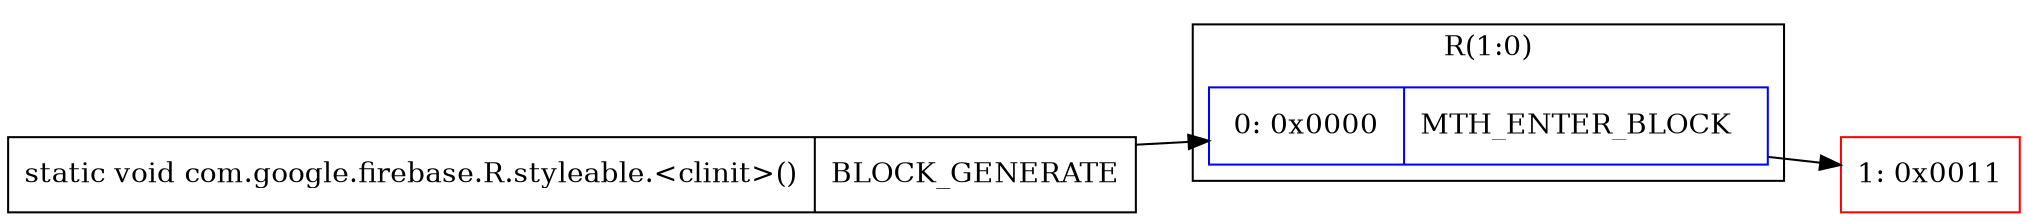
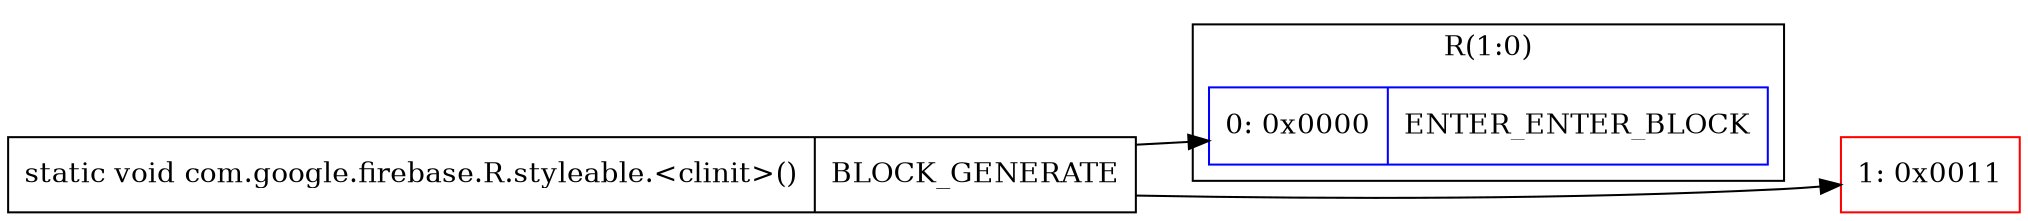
(1577, 125) -> (1578, 125)
(1797, 160) -> (1478, 197)
